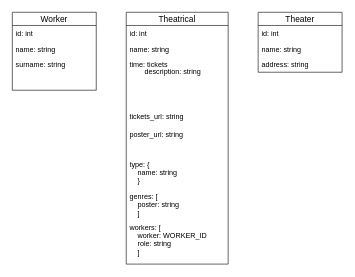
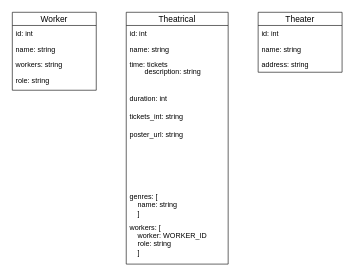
(43, 65) -> (43, 65)
none -> (54, 80)
none -> (168, 98)
(163, 116) -> (163, 116)
(168, 173) -> none
(146, 197) -> (146, 197)
